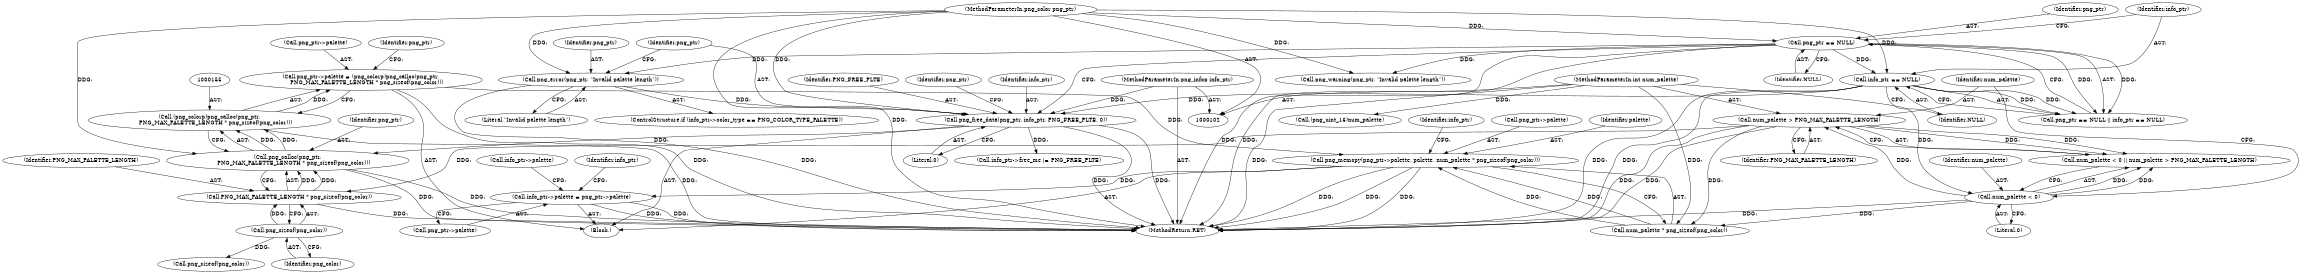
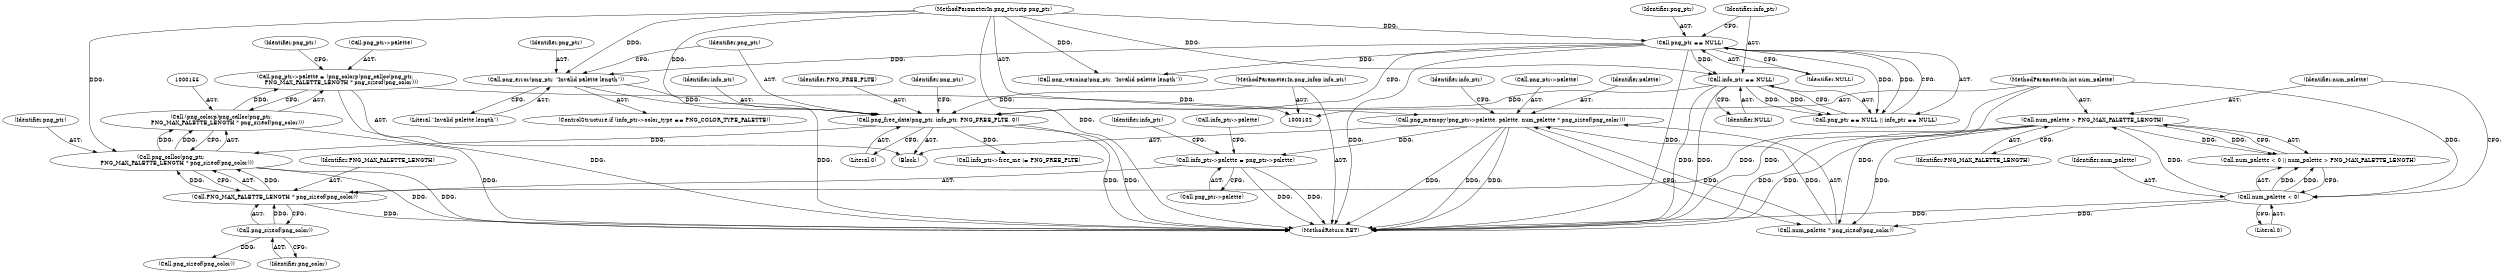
(1021, 10) -> (994, 10)
(1340, 120) -> none
(585, 213) -> (770, 182)
